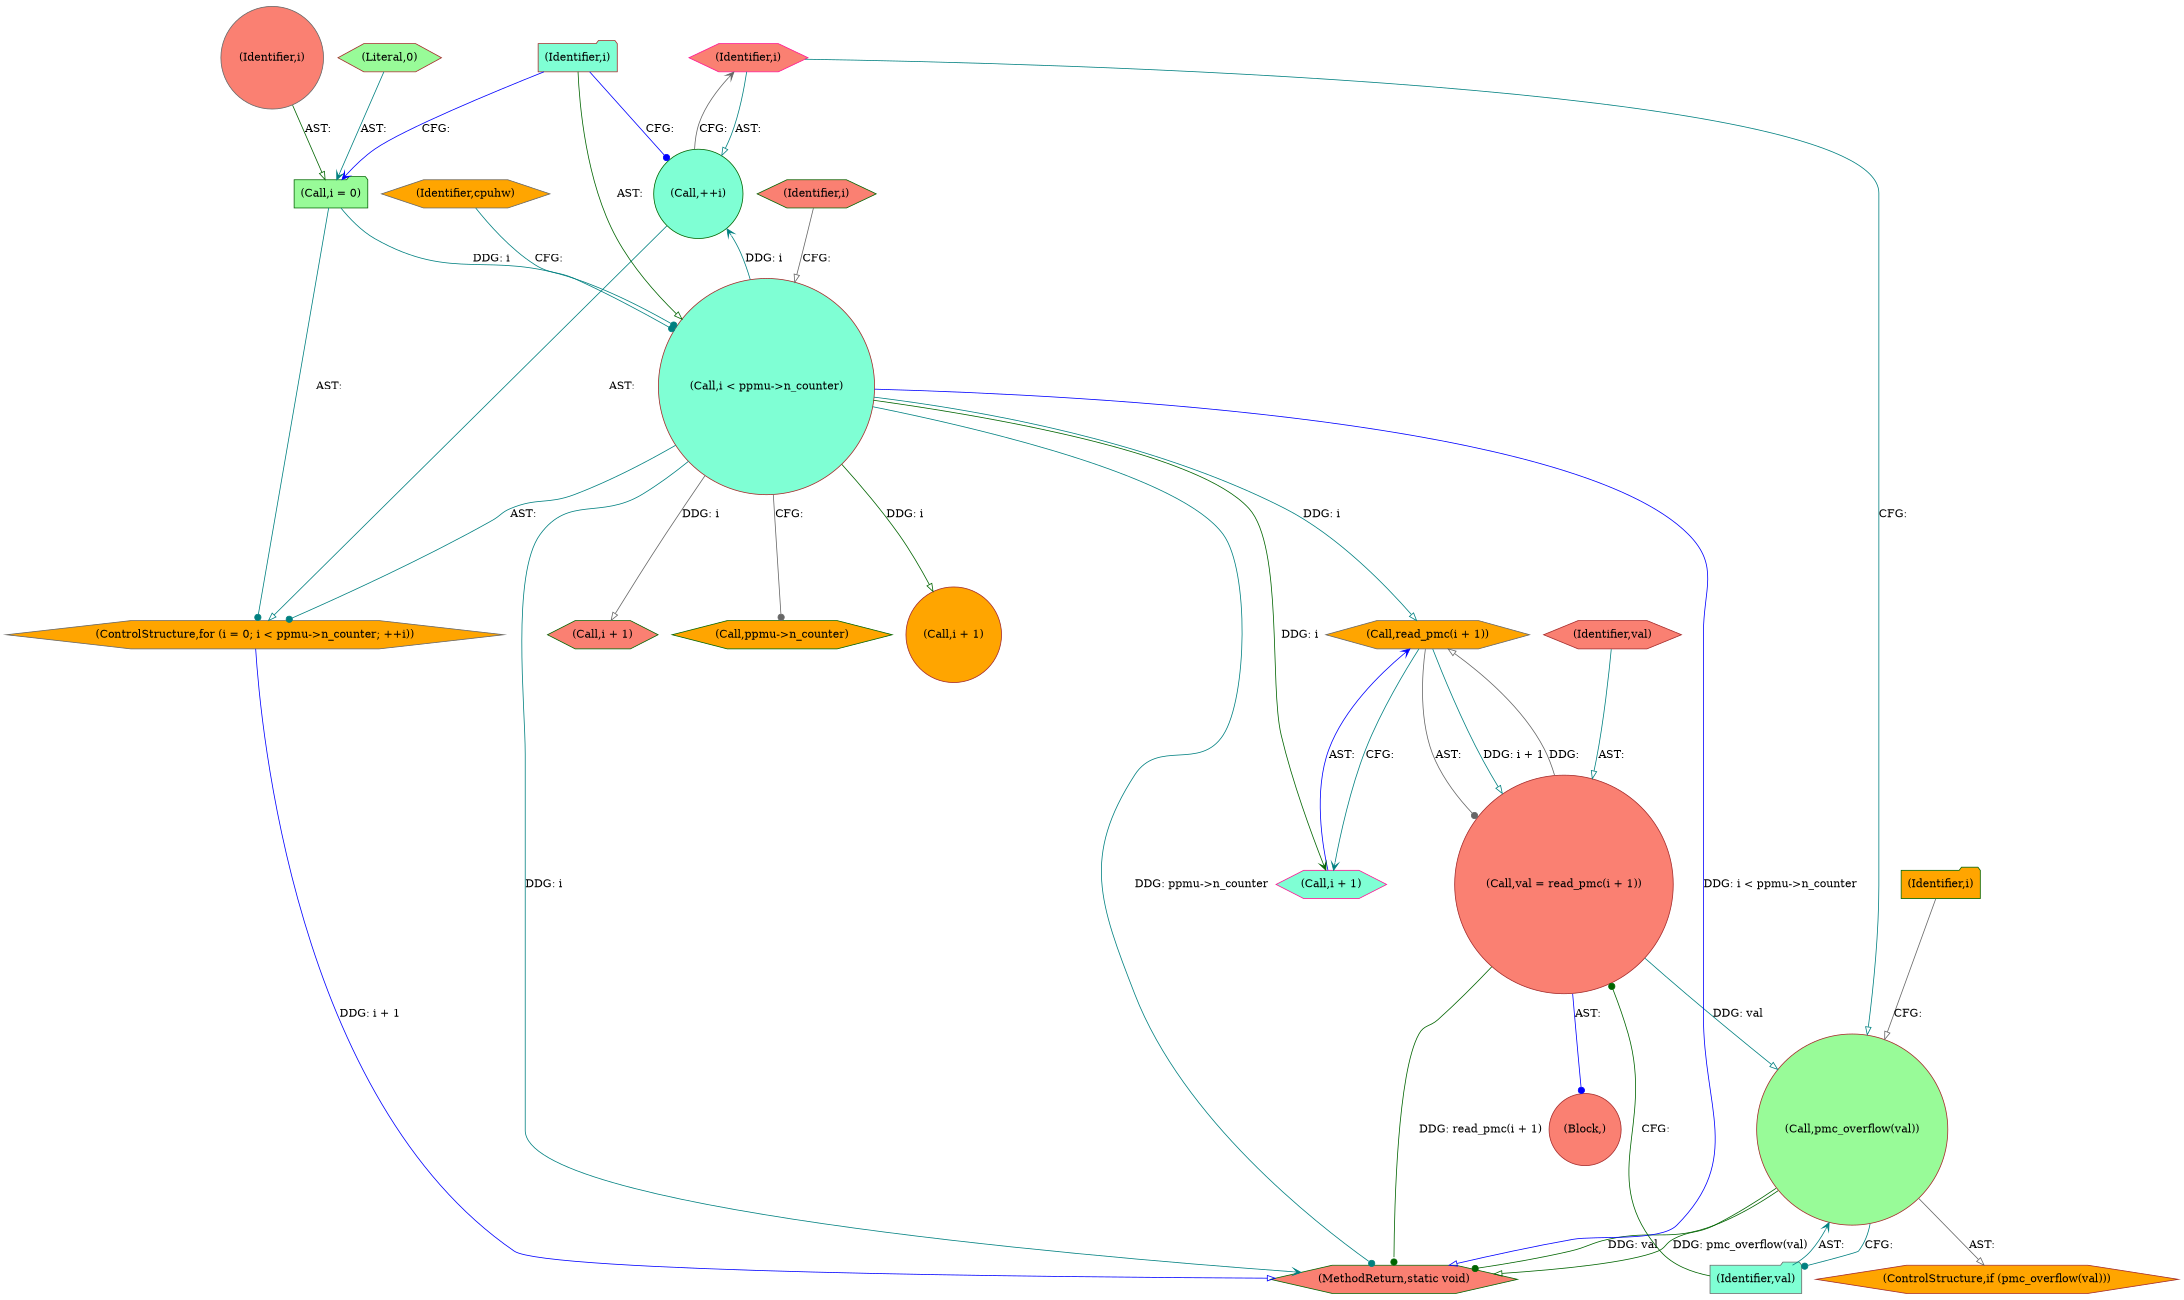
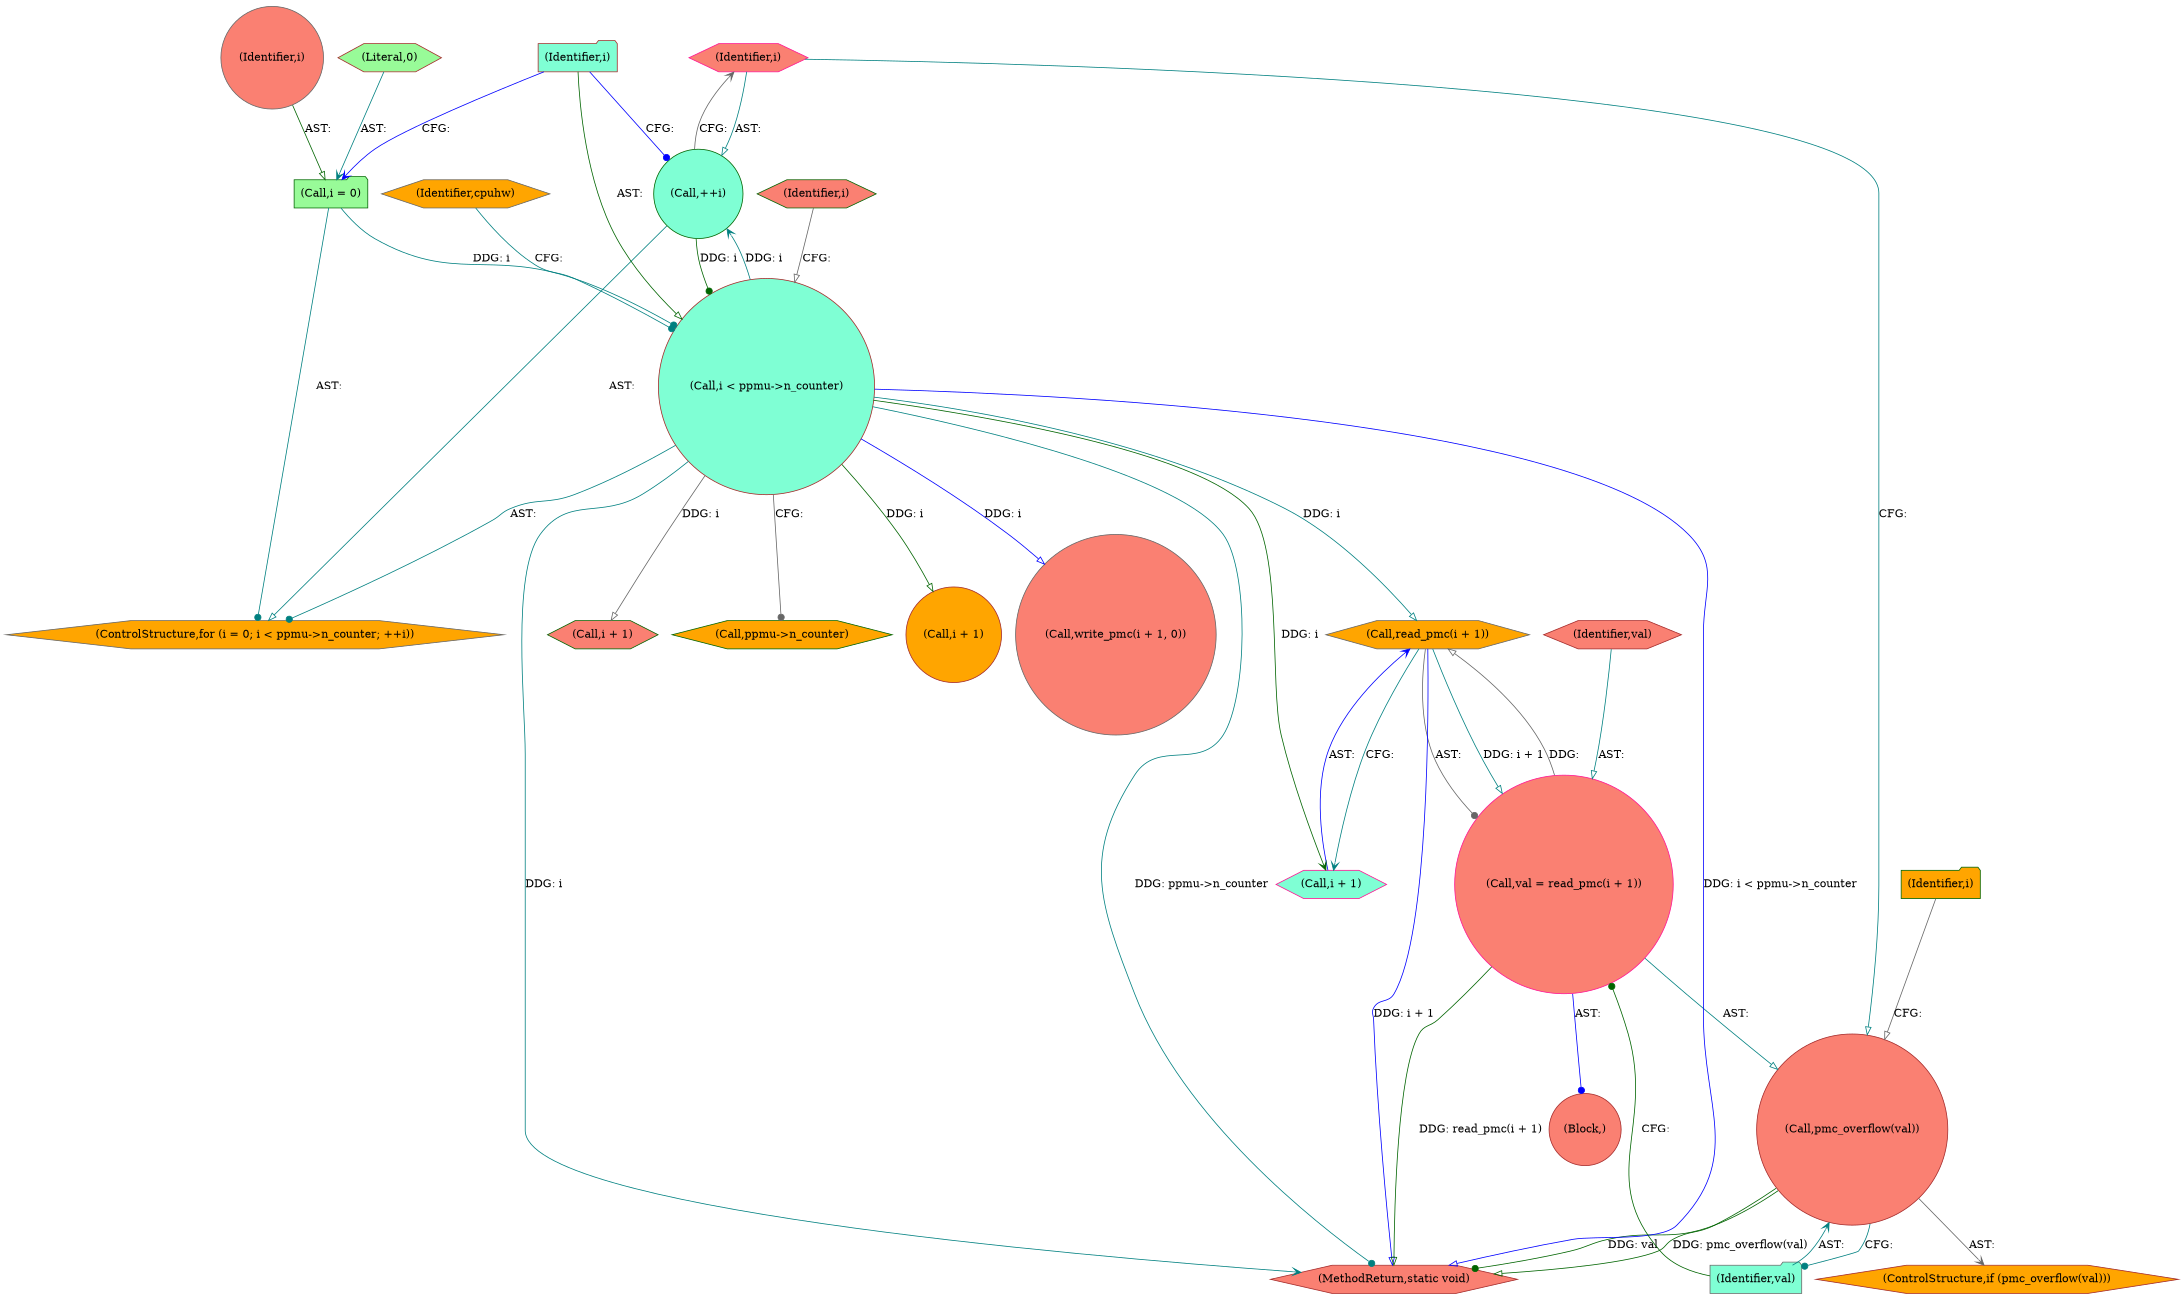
none -> (700, 264)
none -> (1116, 635)
(1564, 884) -> (1564, 884)
(1738, 1014) -> (1738, 1014)
(1404, 1095) -> (1404, 1095)
(1852, 1130) -> (1852, 1130)
(1949, 1229) -> (1949, 1229)
(553, 1259) -> (1406, 960)
(1394, 1279) -> (1394, 1279)
